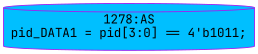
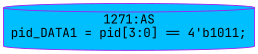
(129, 27) -> (129, 27)
